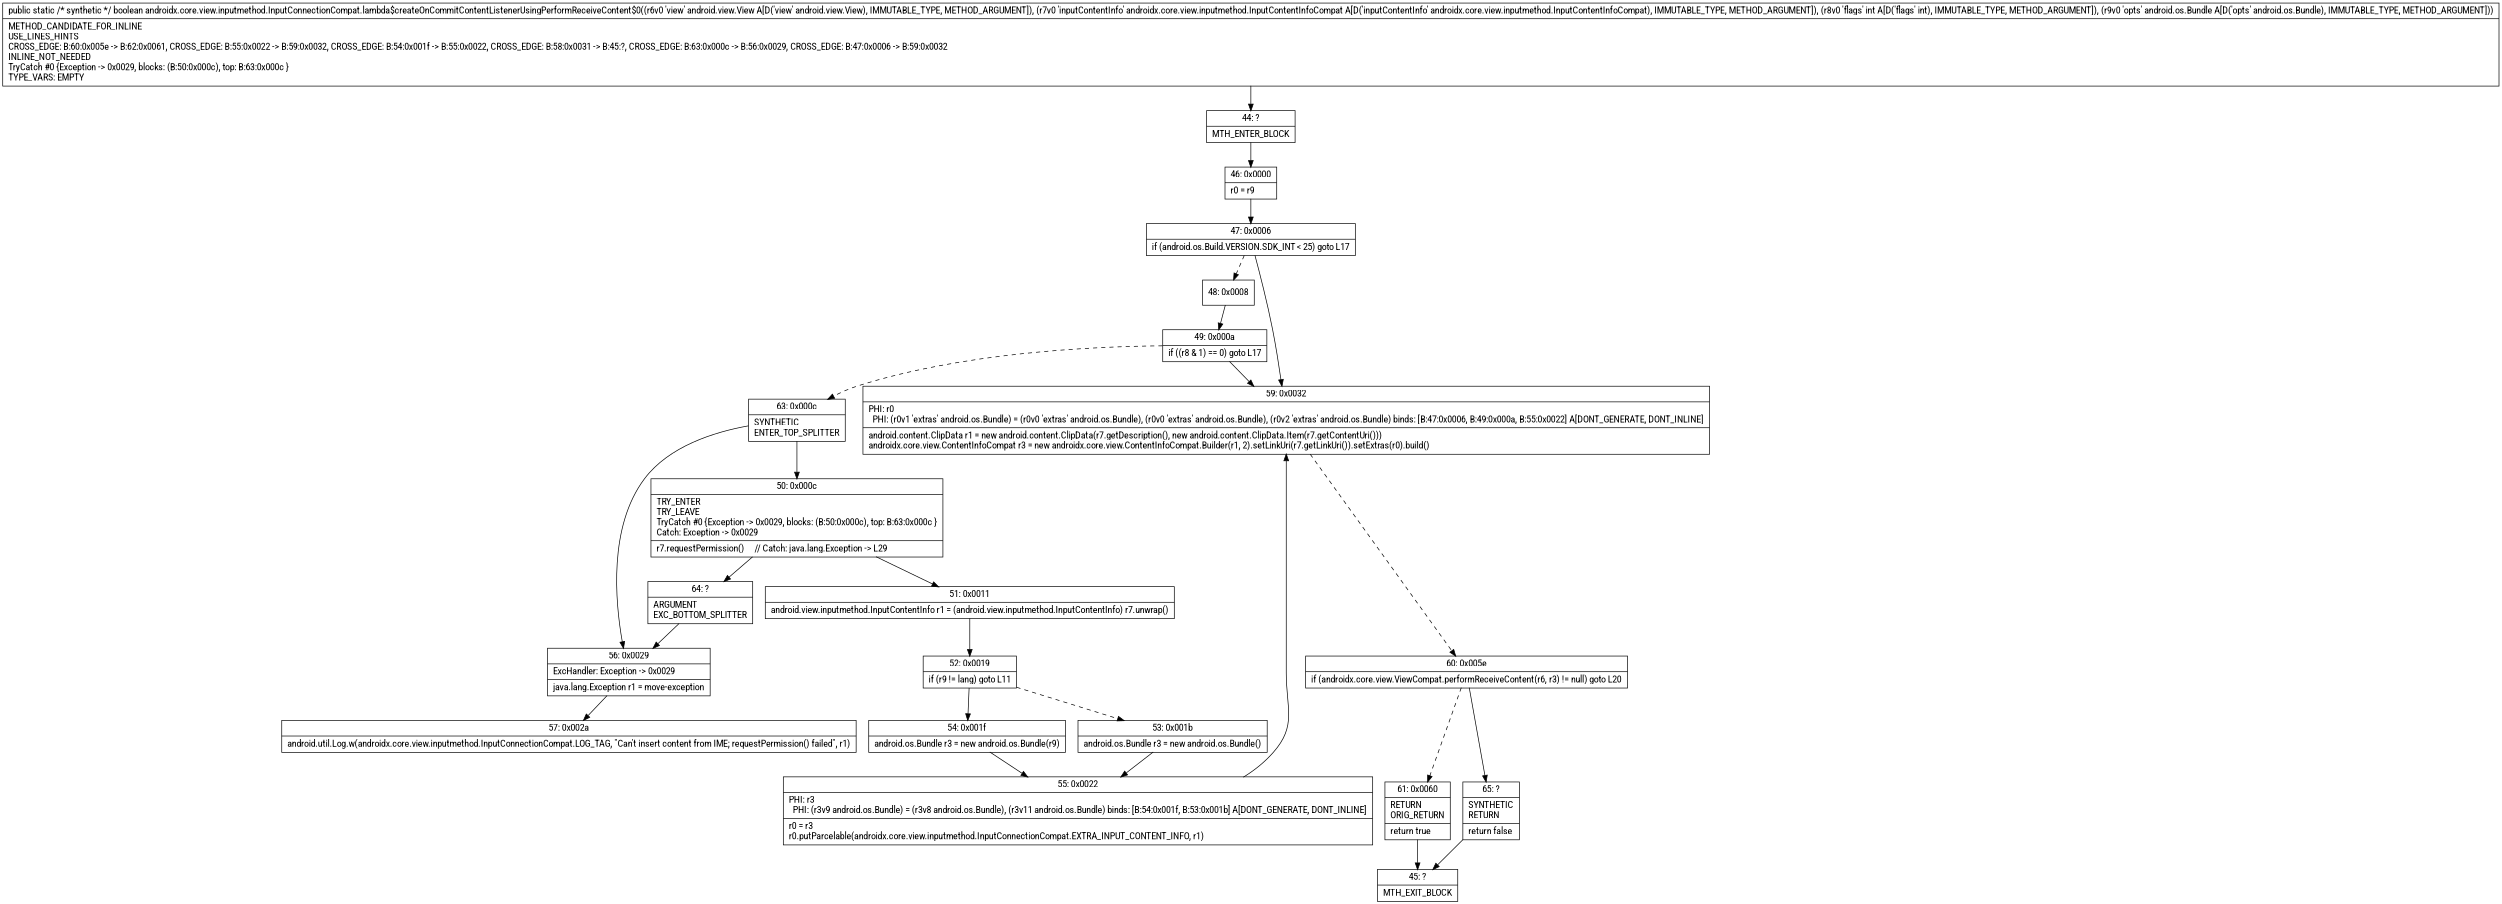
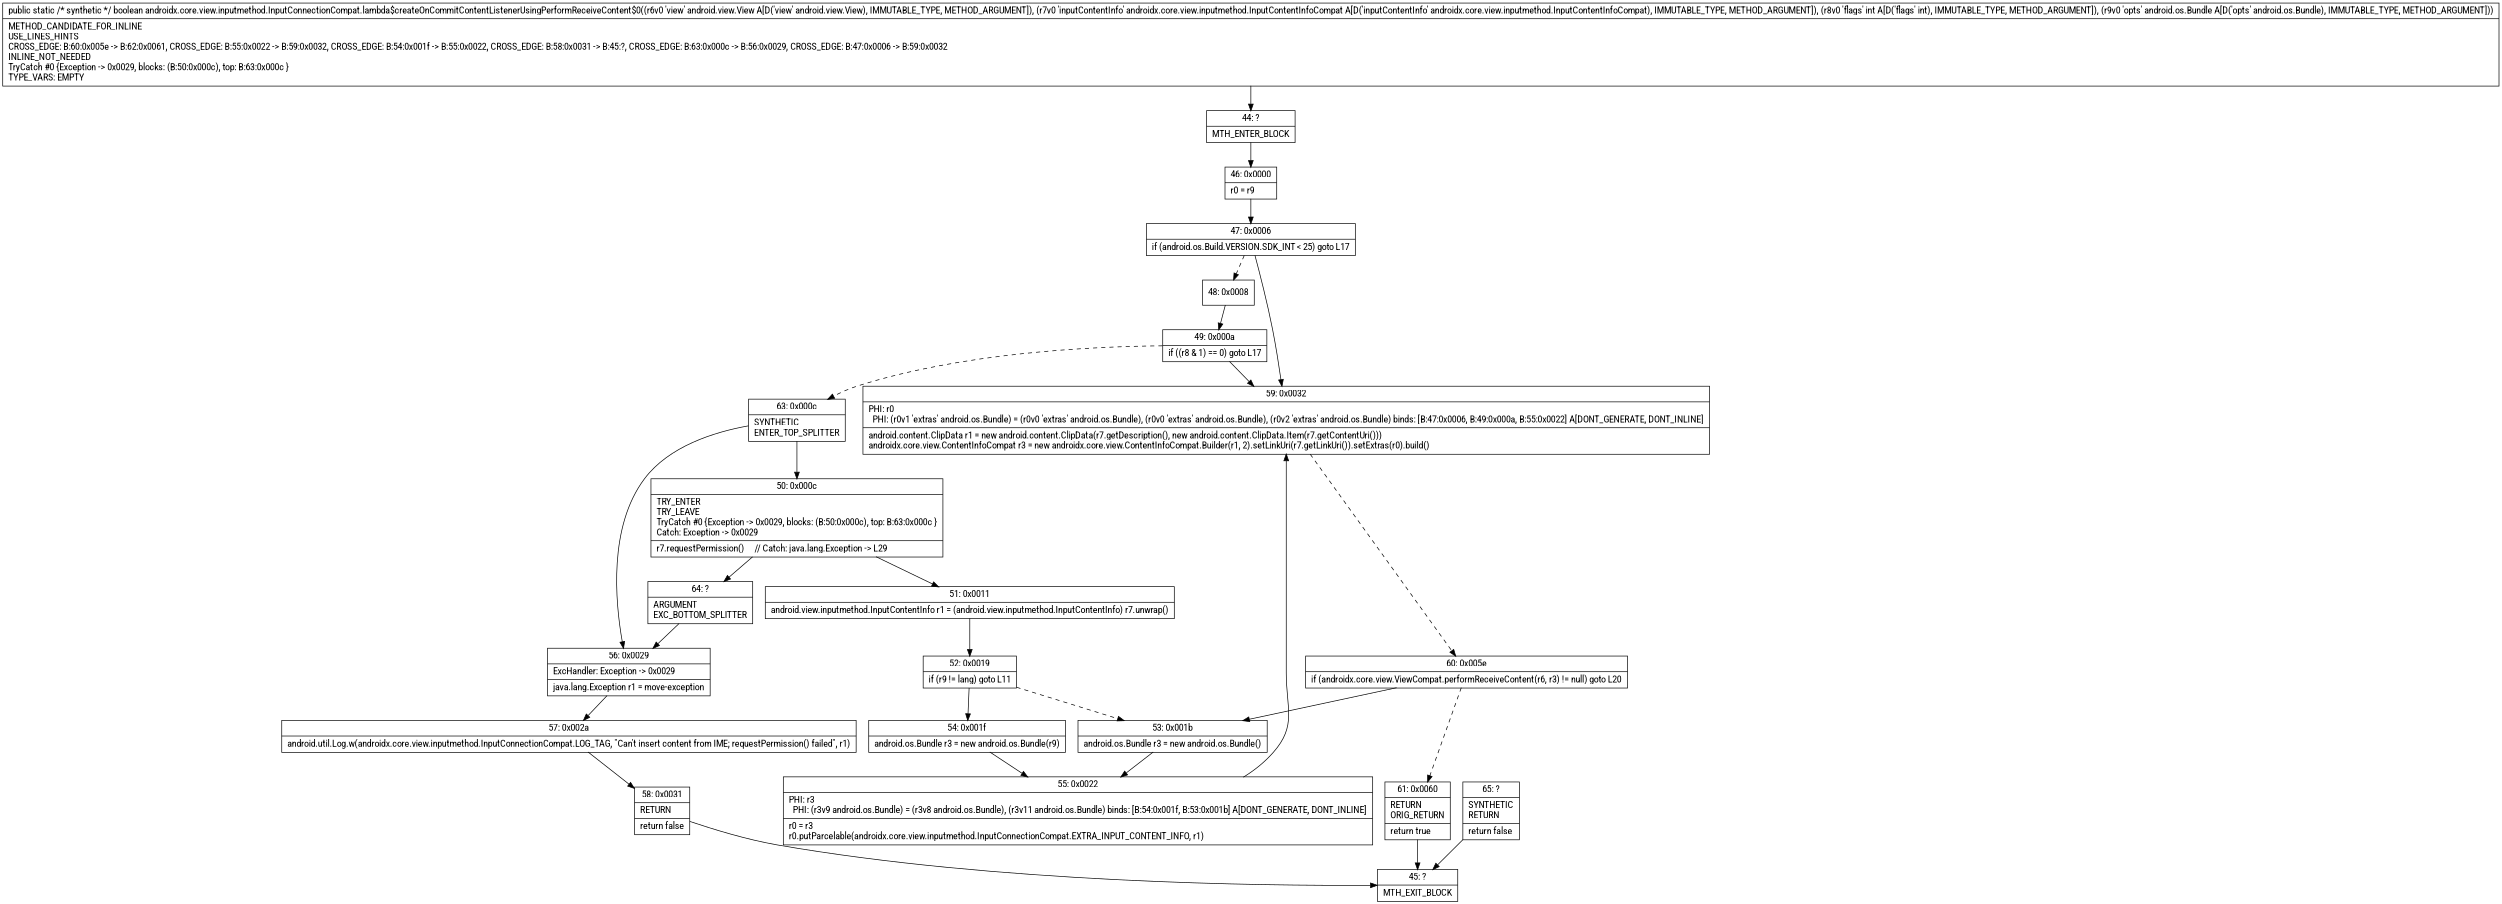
(1477, 732) -> (1323, 703)
none -> (662, 811)
